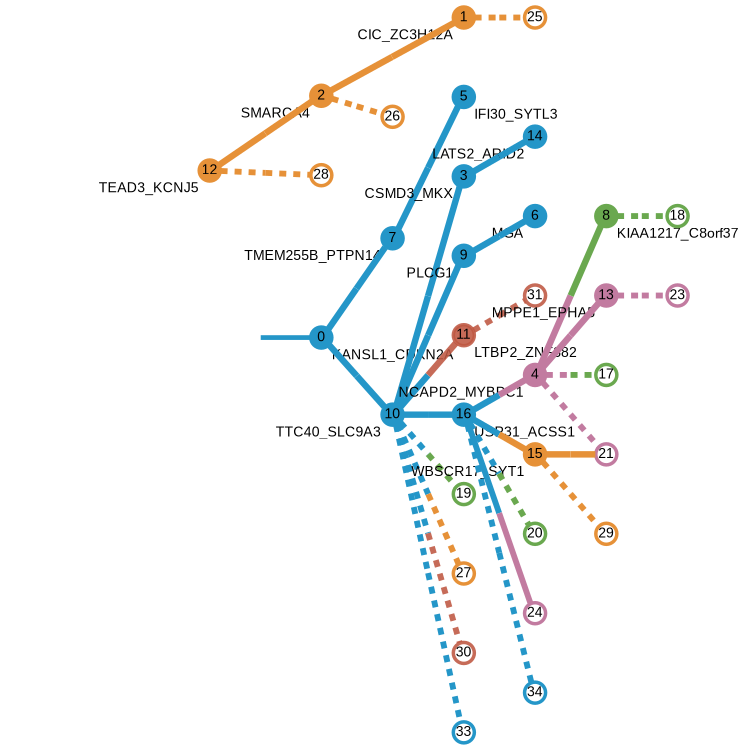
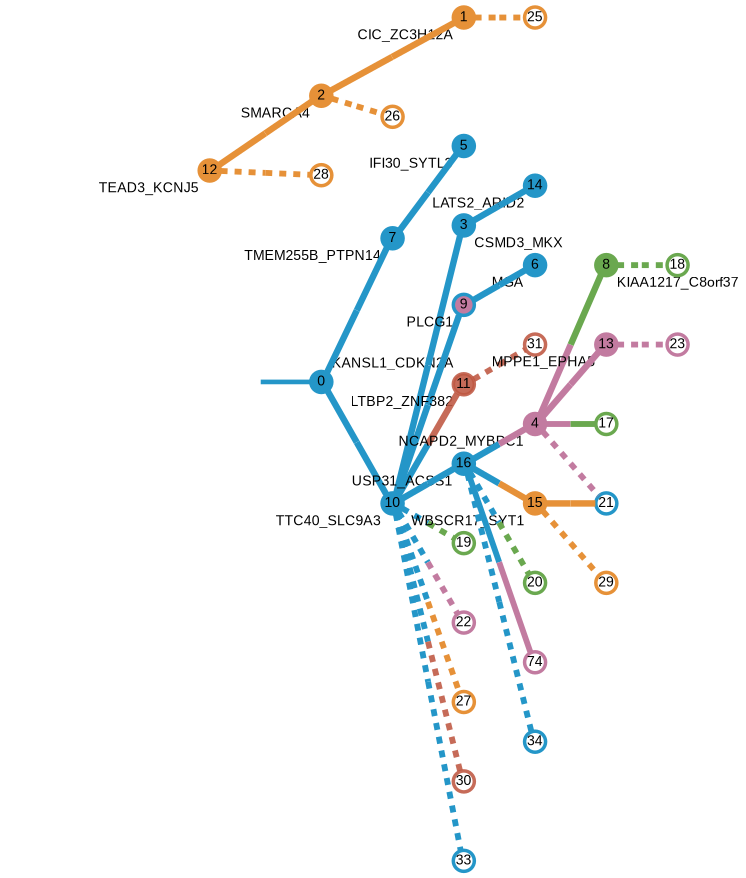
(464, 256) -> (464, 305)
(571, 375) -> (571, 424)
(606, 454) -> (606, 503)
(535, 613) -> (535, 662)
none -> (464, 623)
